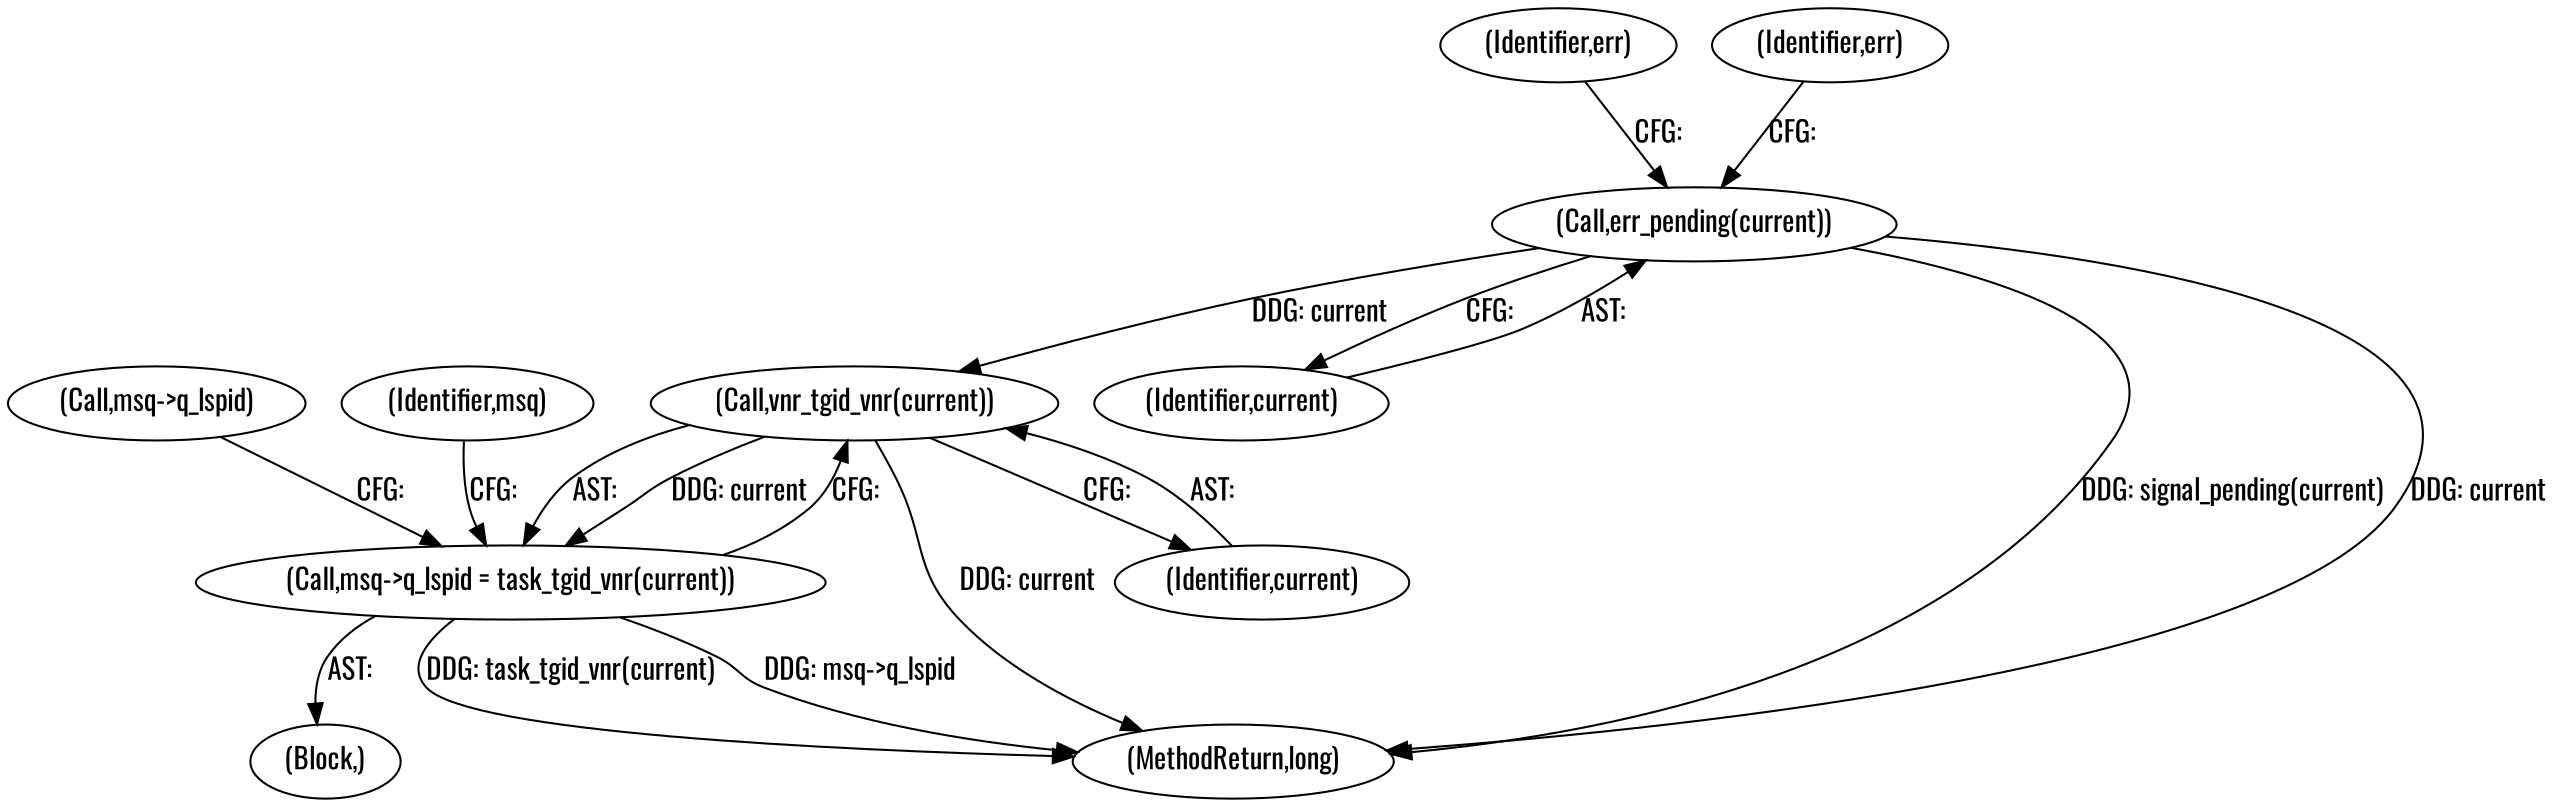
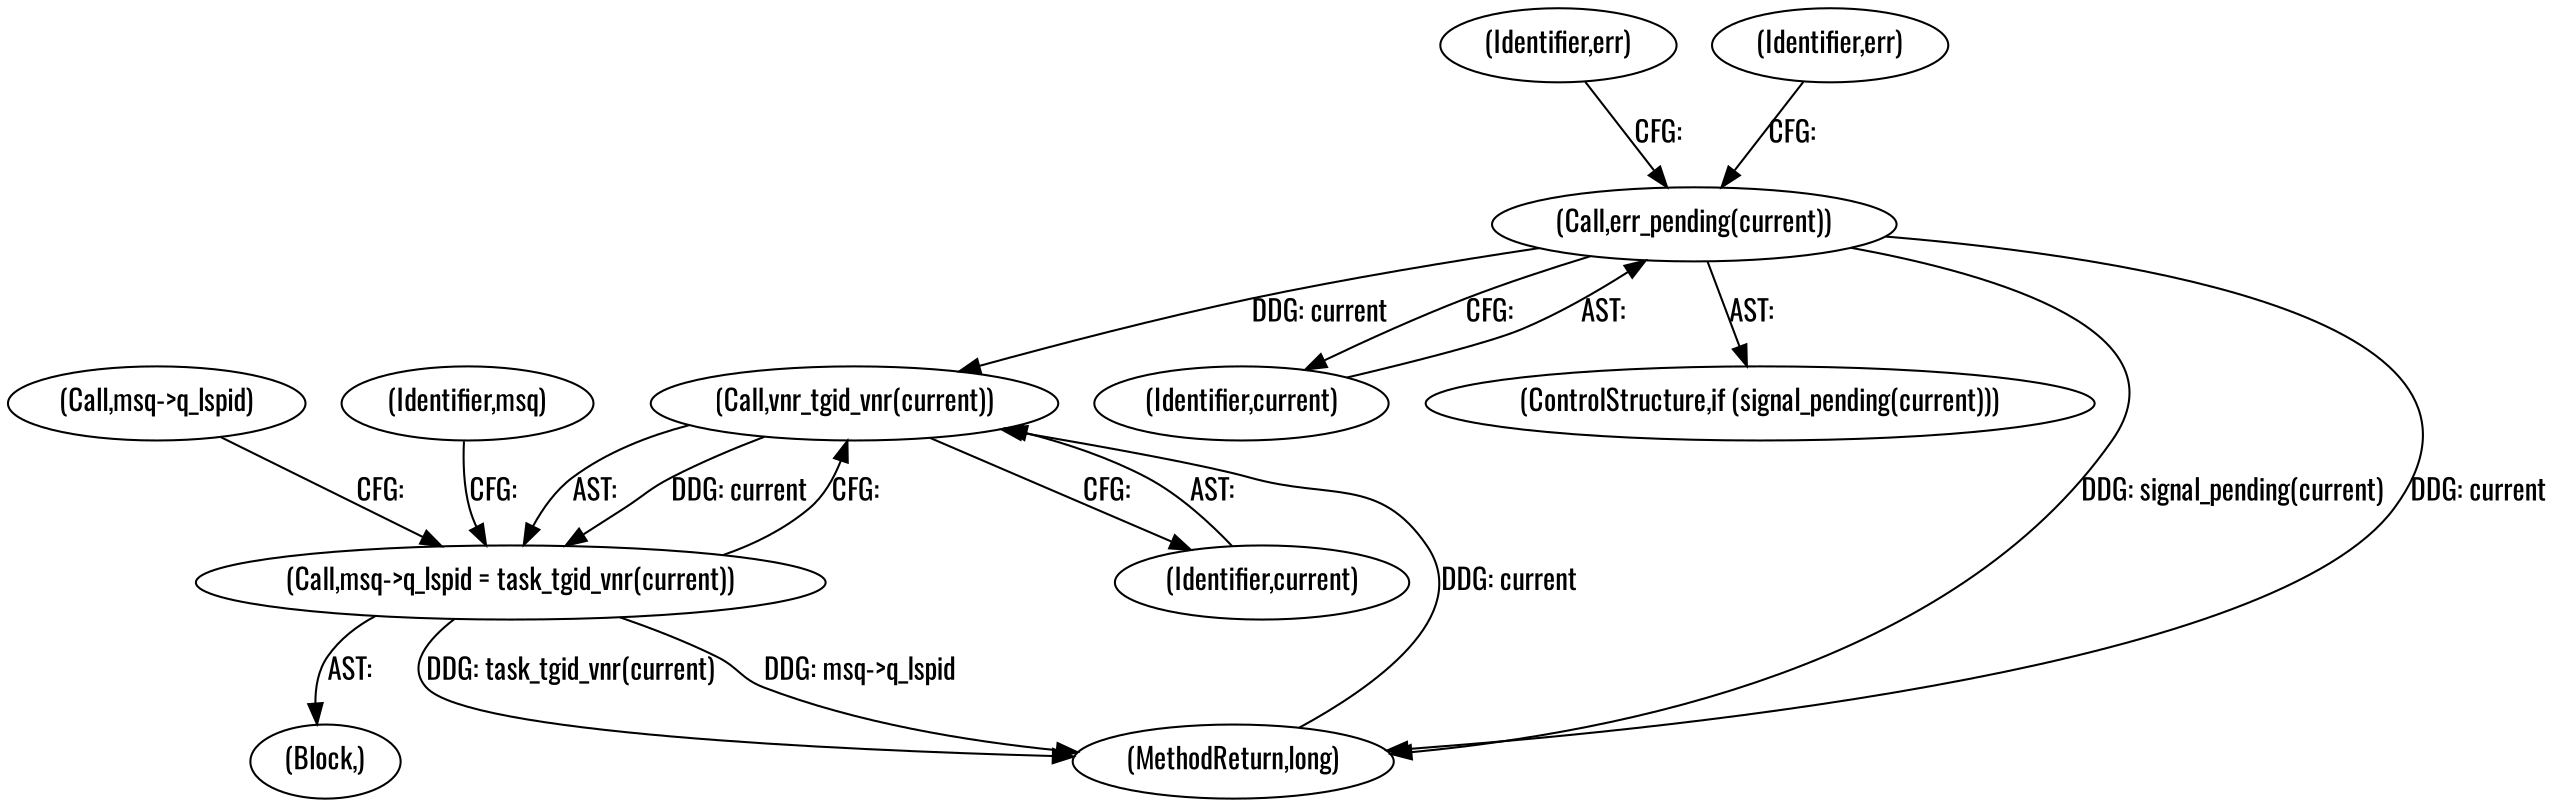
none -> (1760, 403)
(958, 617) -> (1355, 495)
